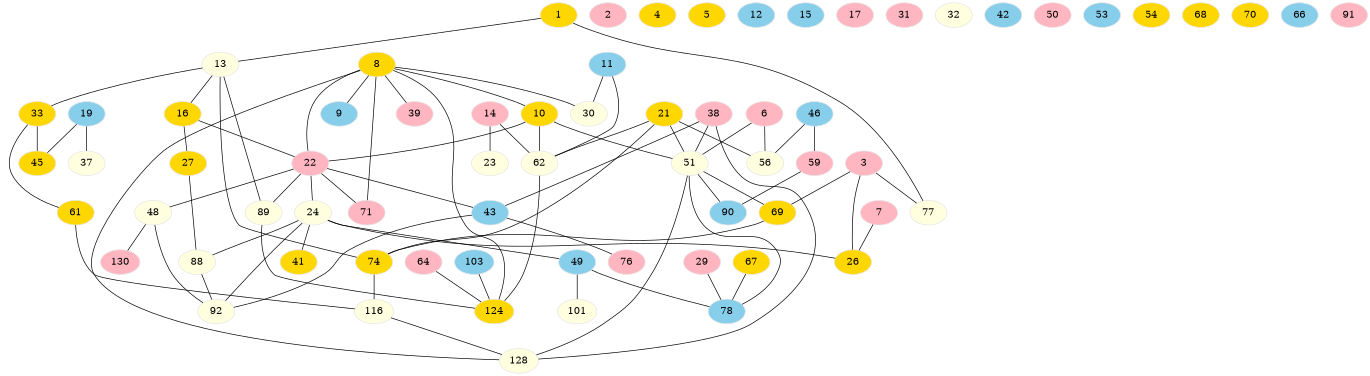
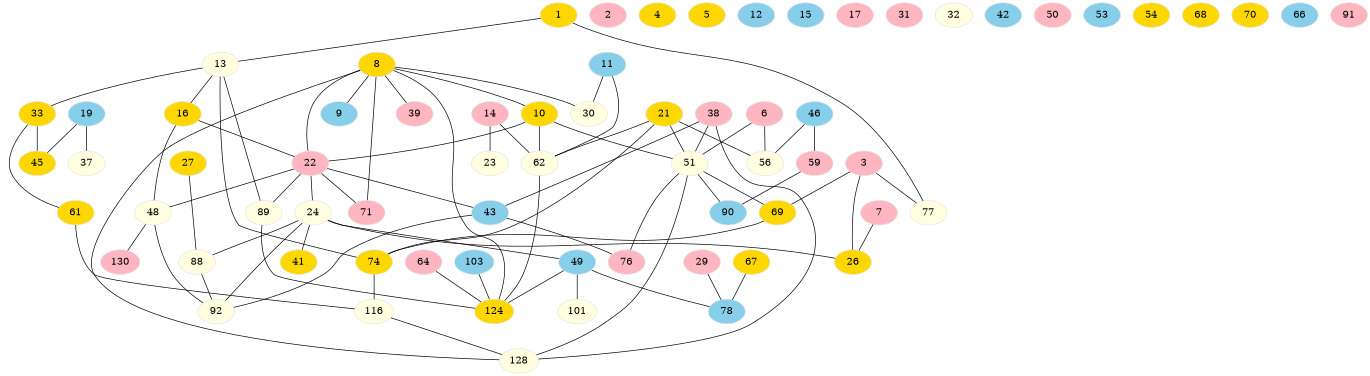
(186, 142) -> (160, 162)
(751, 236) -> (650, 208)
none -> (536, 287)
